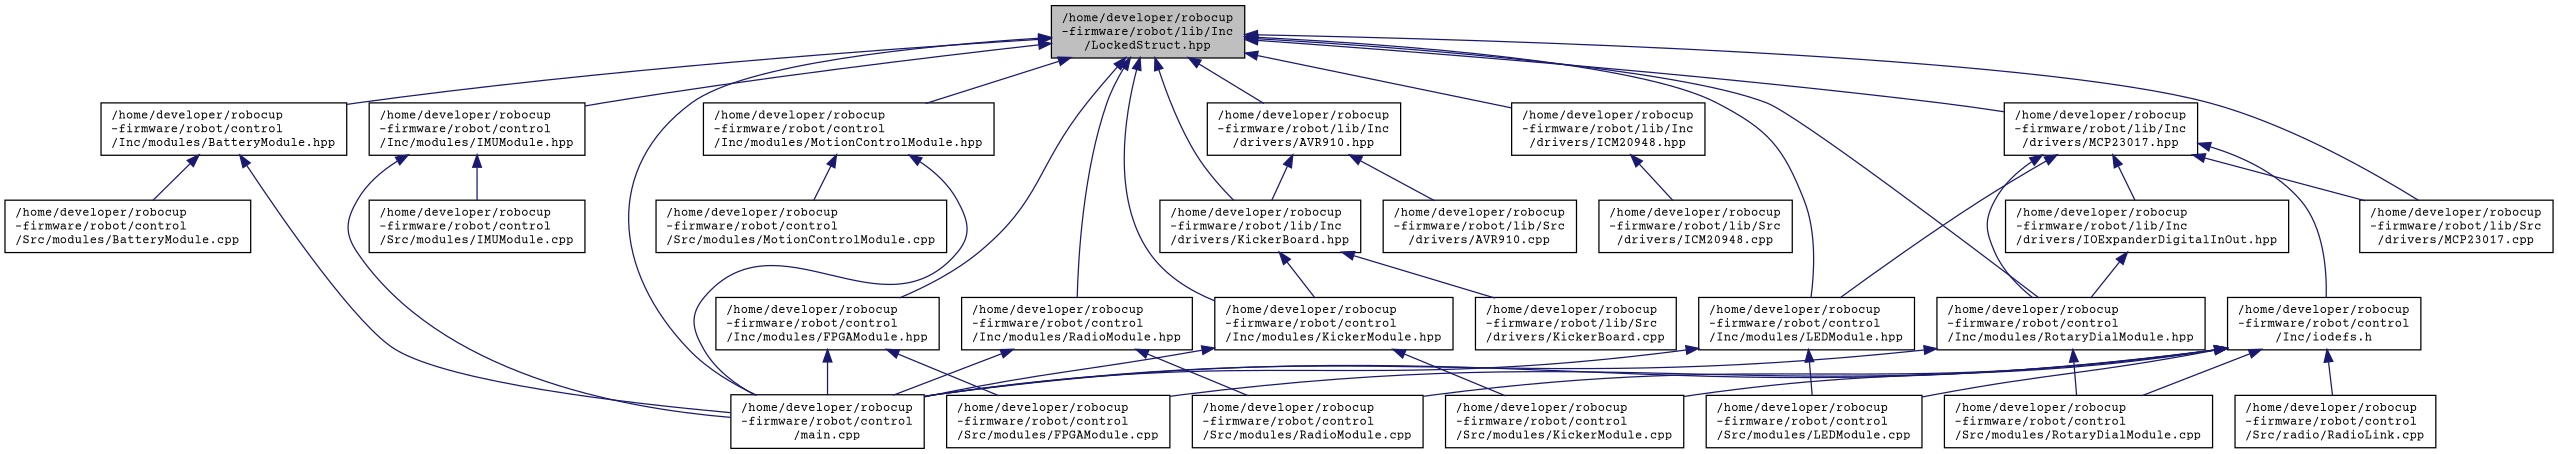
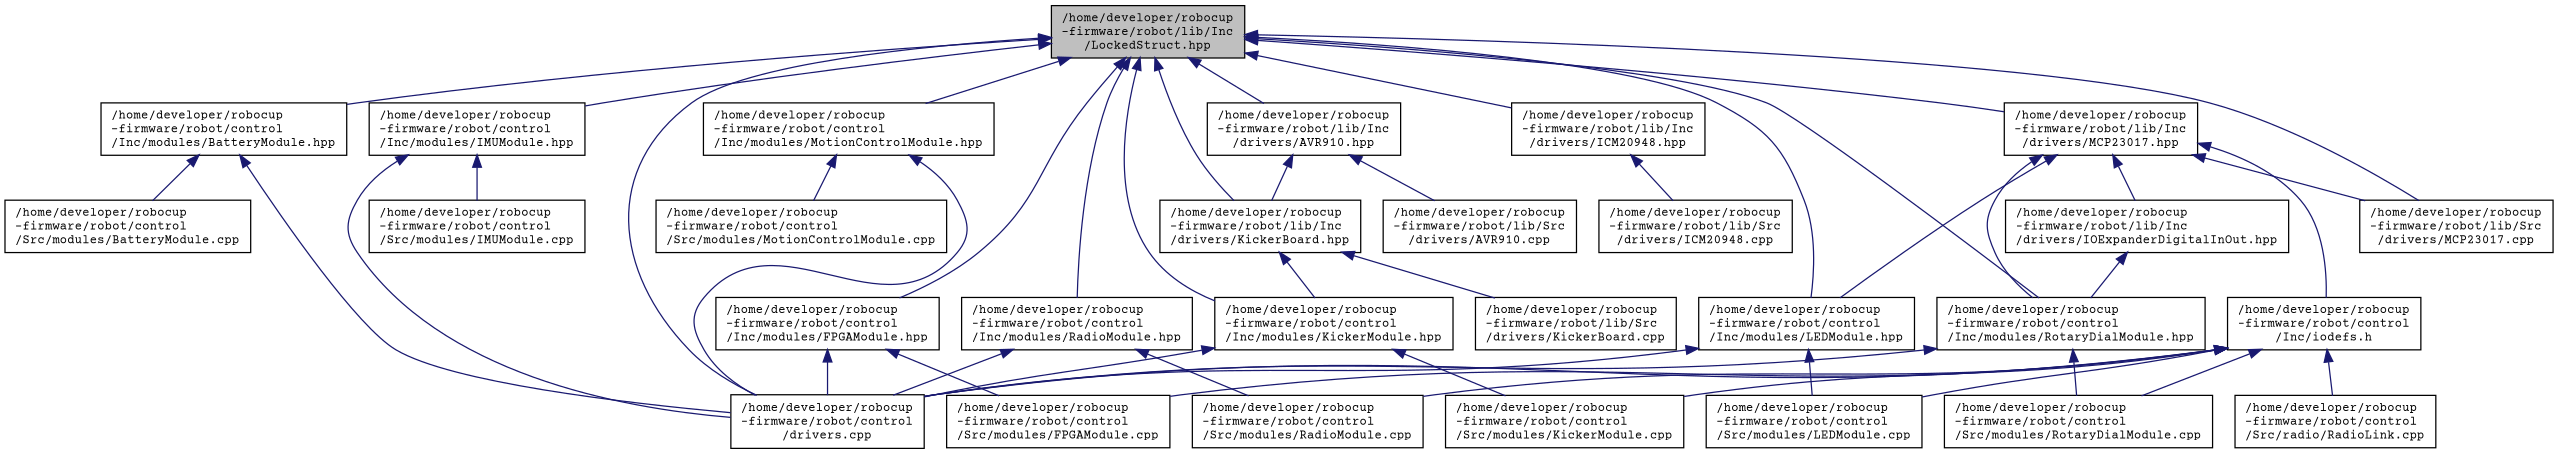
(828, 422) -> (828, 422)
